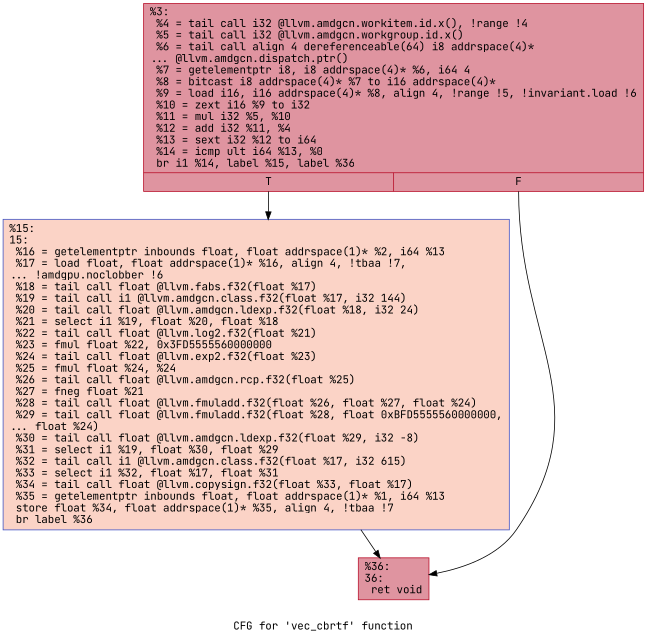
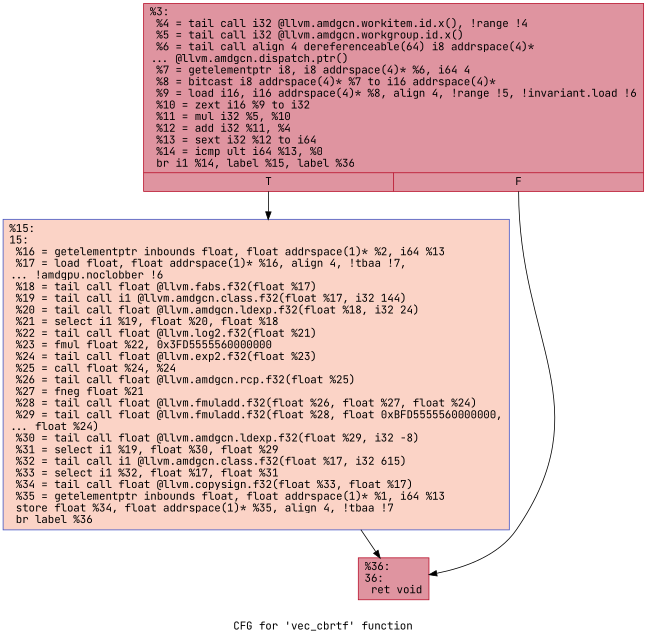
(93, 368) -> (93, 368)
